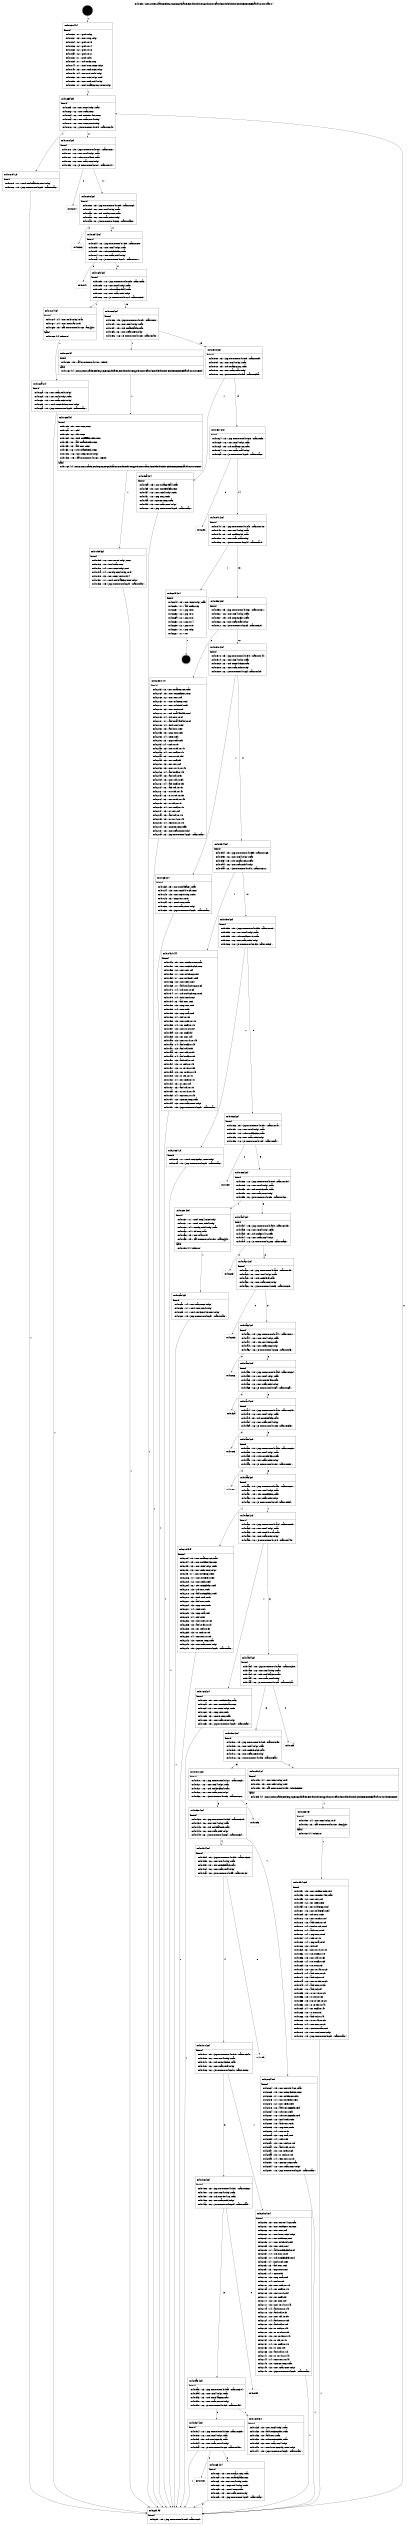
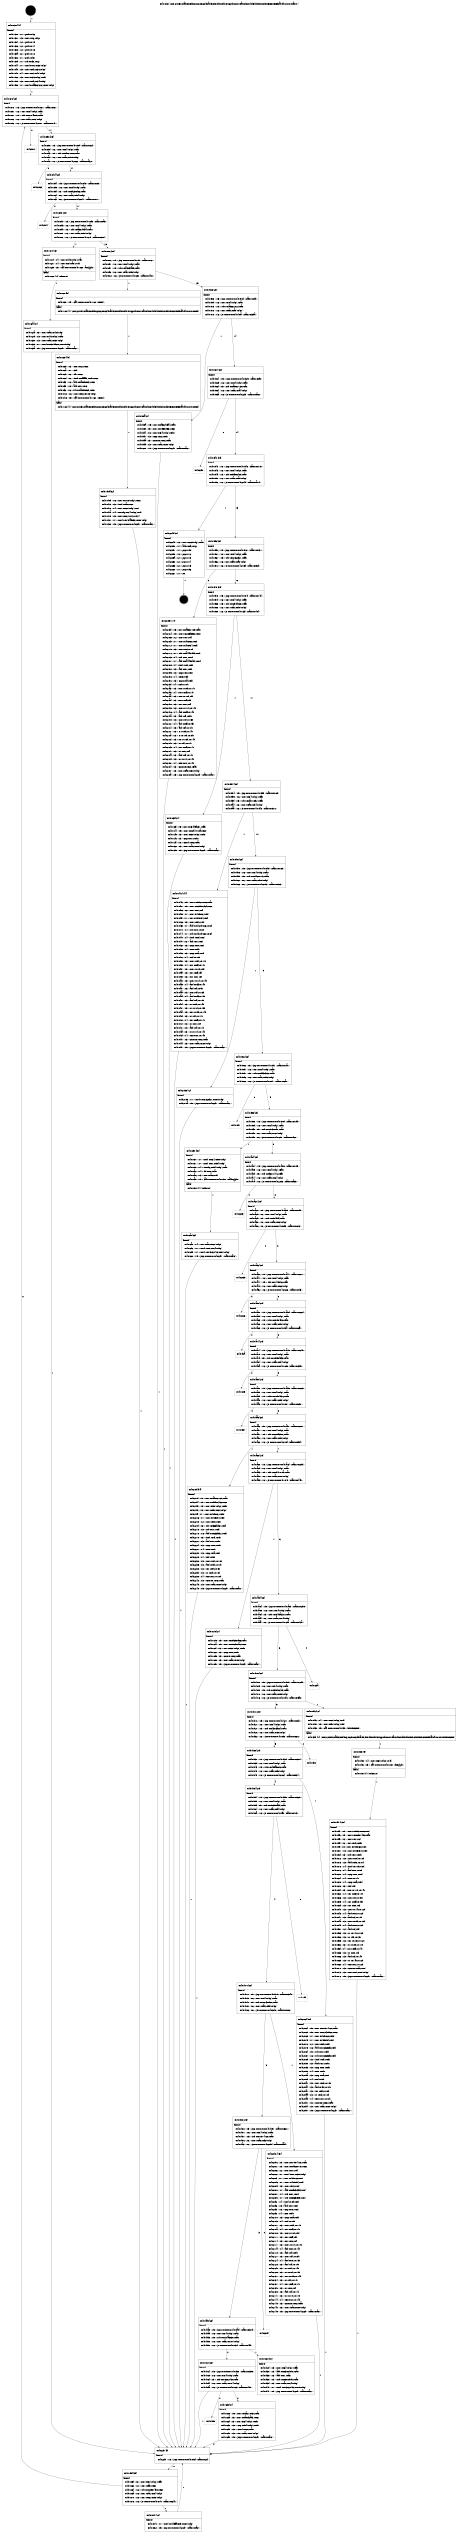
(88, 92) -> (31, 92)
